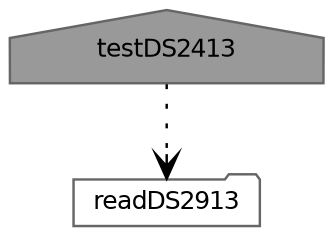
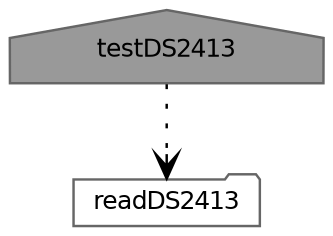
(167, 203) -> (167, 203)
